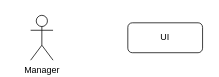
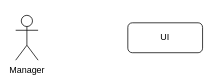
(42, 38) -> (27, 38)
